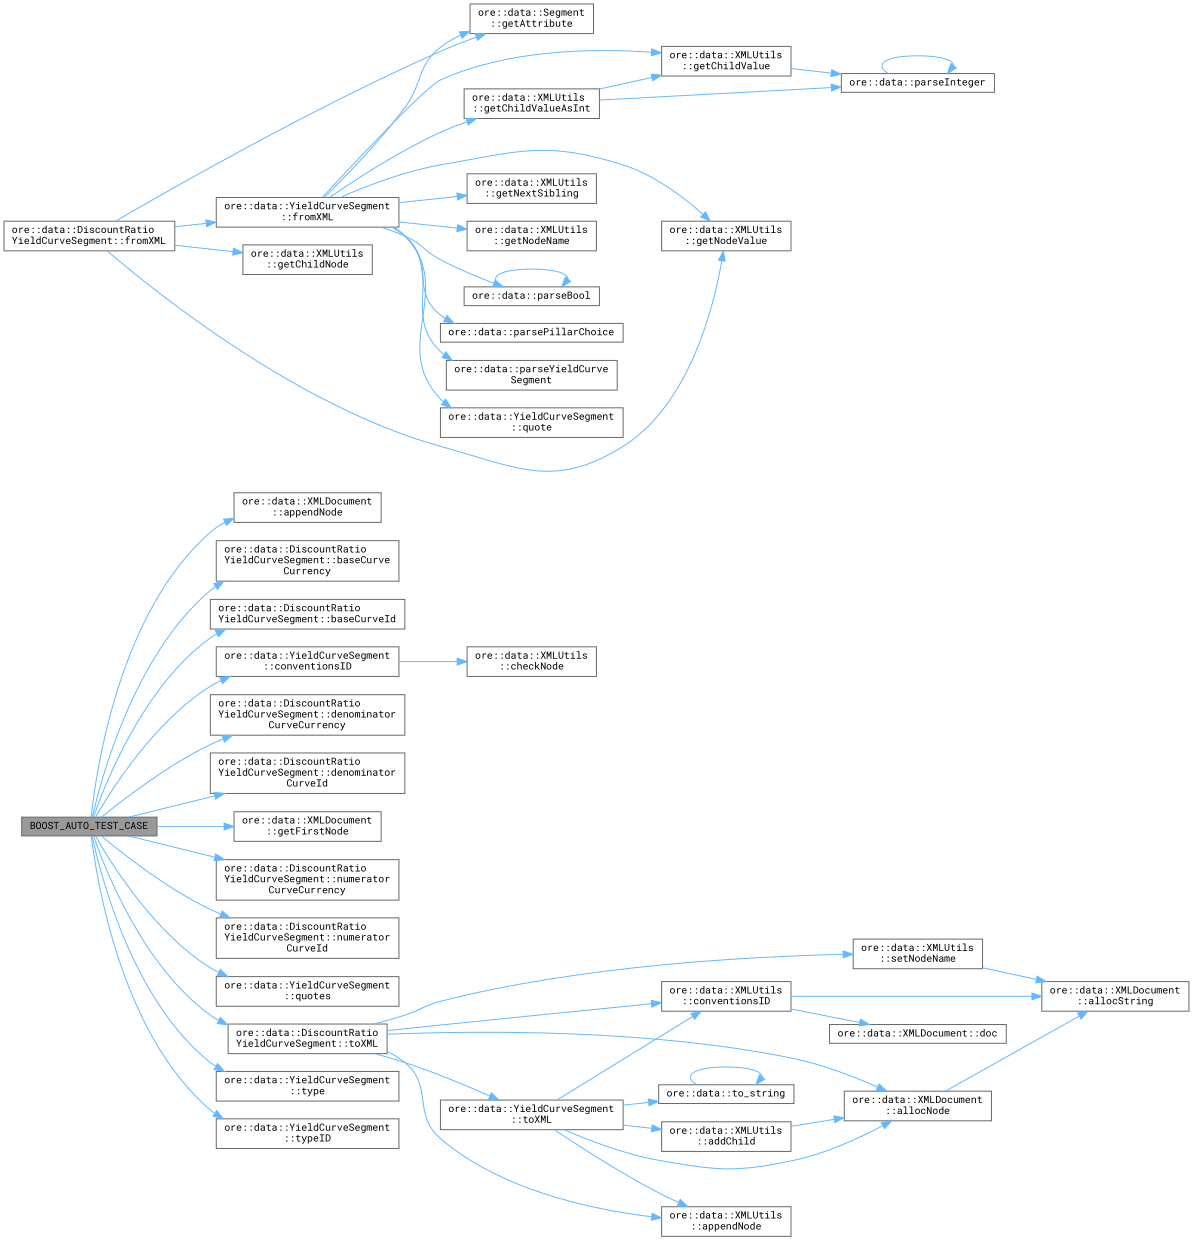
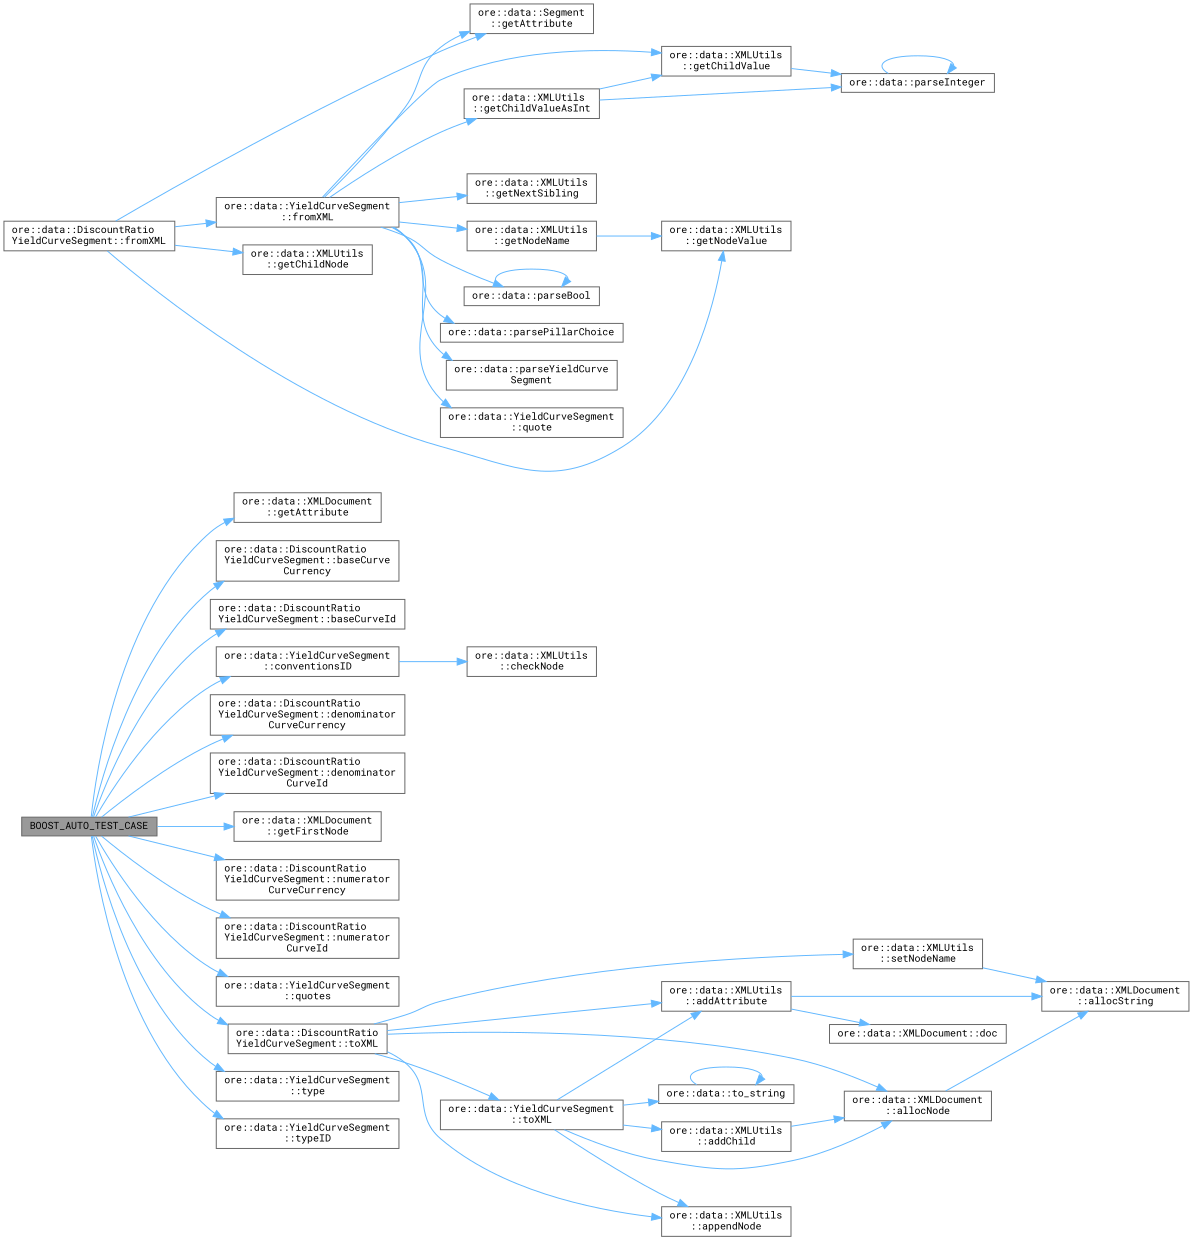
(527, 151) -> (624, 236)
(308, 508) -> (308, 508)
(726, 996) -> (726, 996)
